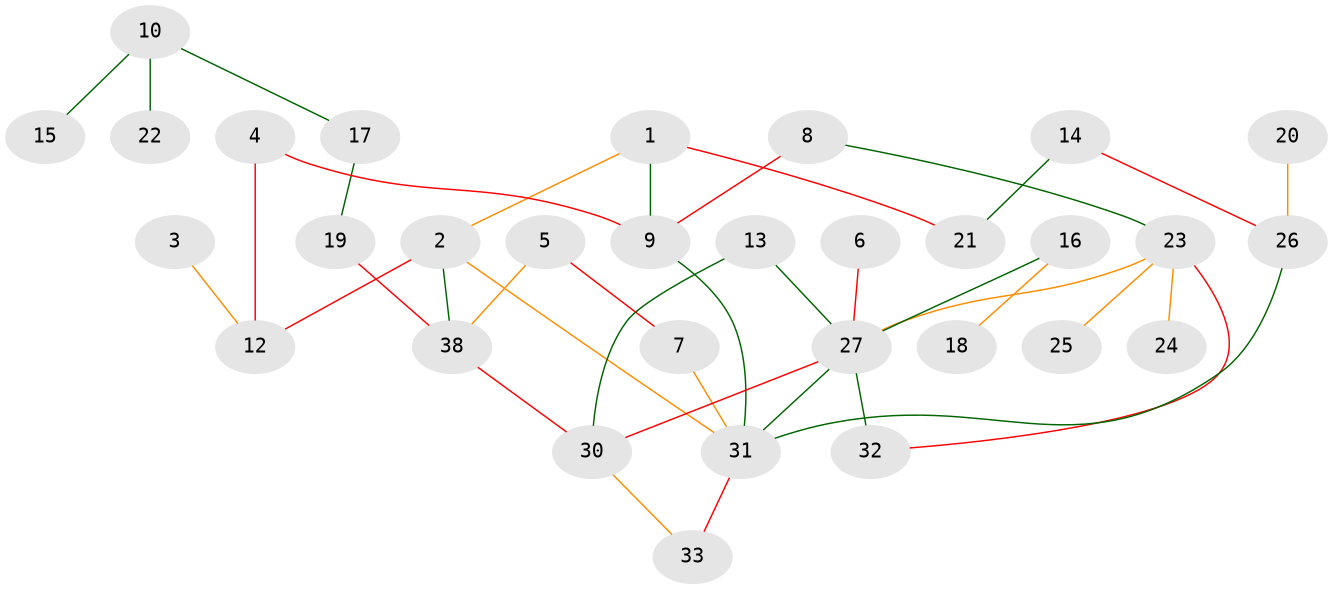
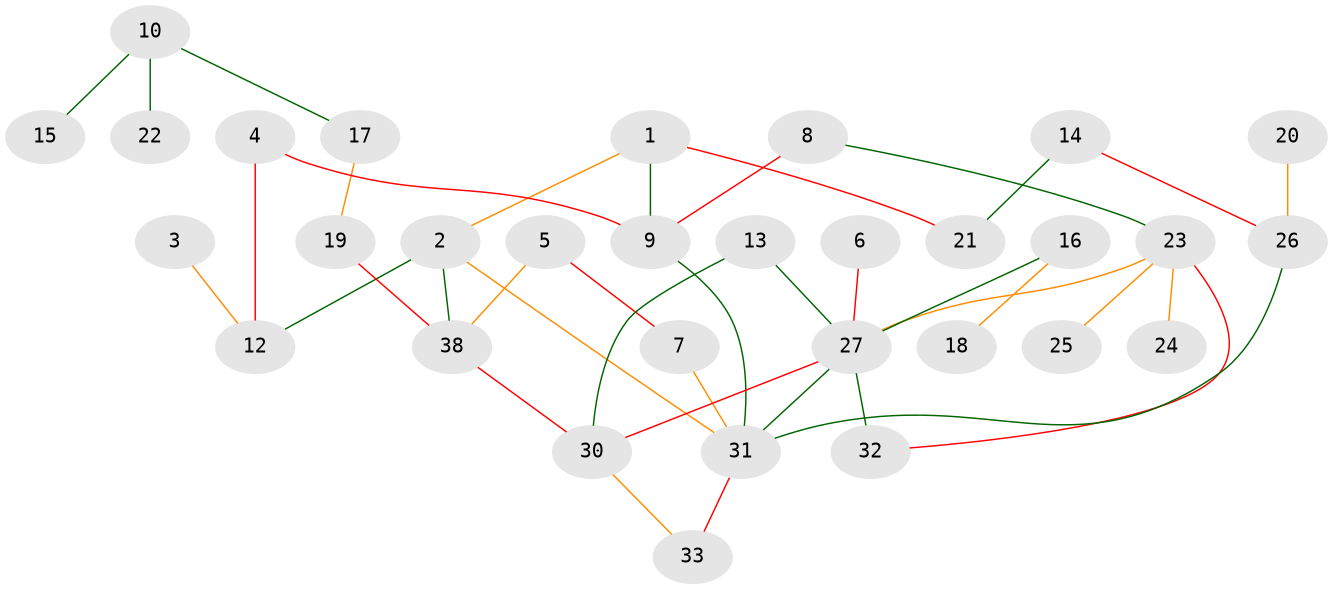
(348, 189) -> (348, 189)
(348, 294) -> (348, 294)
